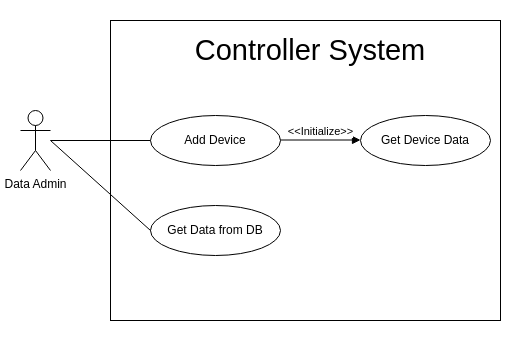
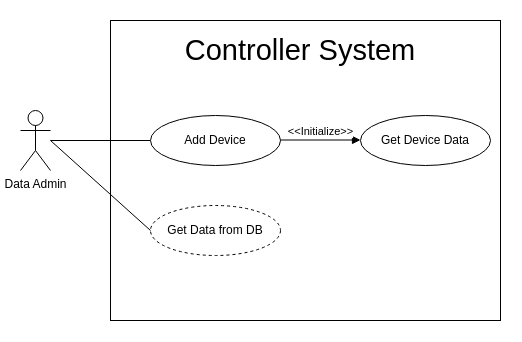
(311, 51) -> (301, 51)
(216, 231) -> (216, 231)
